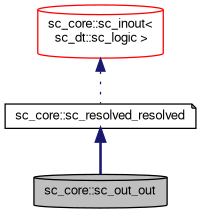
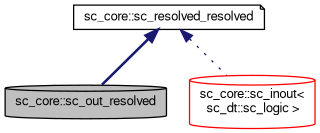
(101, 88) -> (208, 57)
(101, 191) -> (86, 102)
